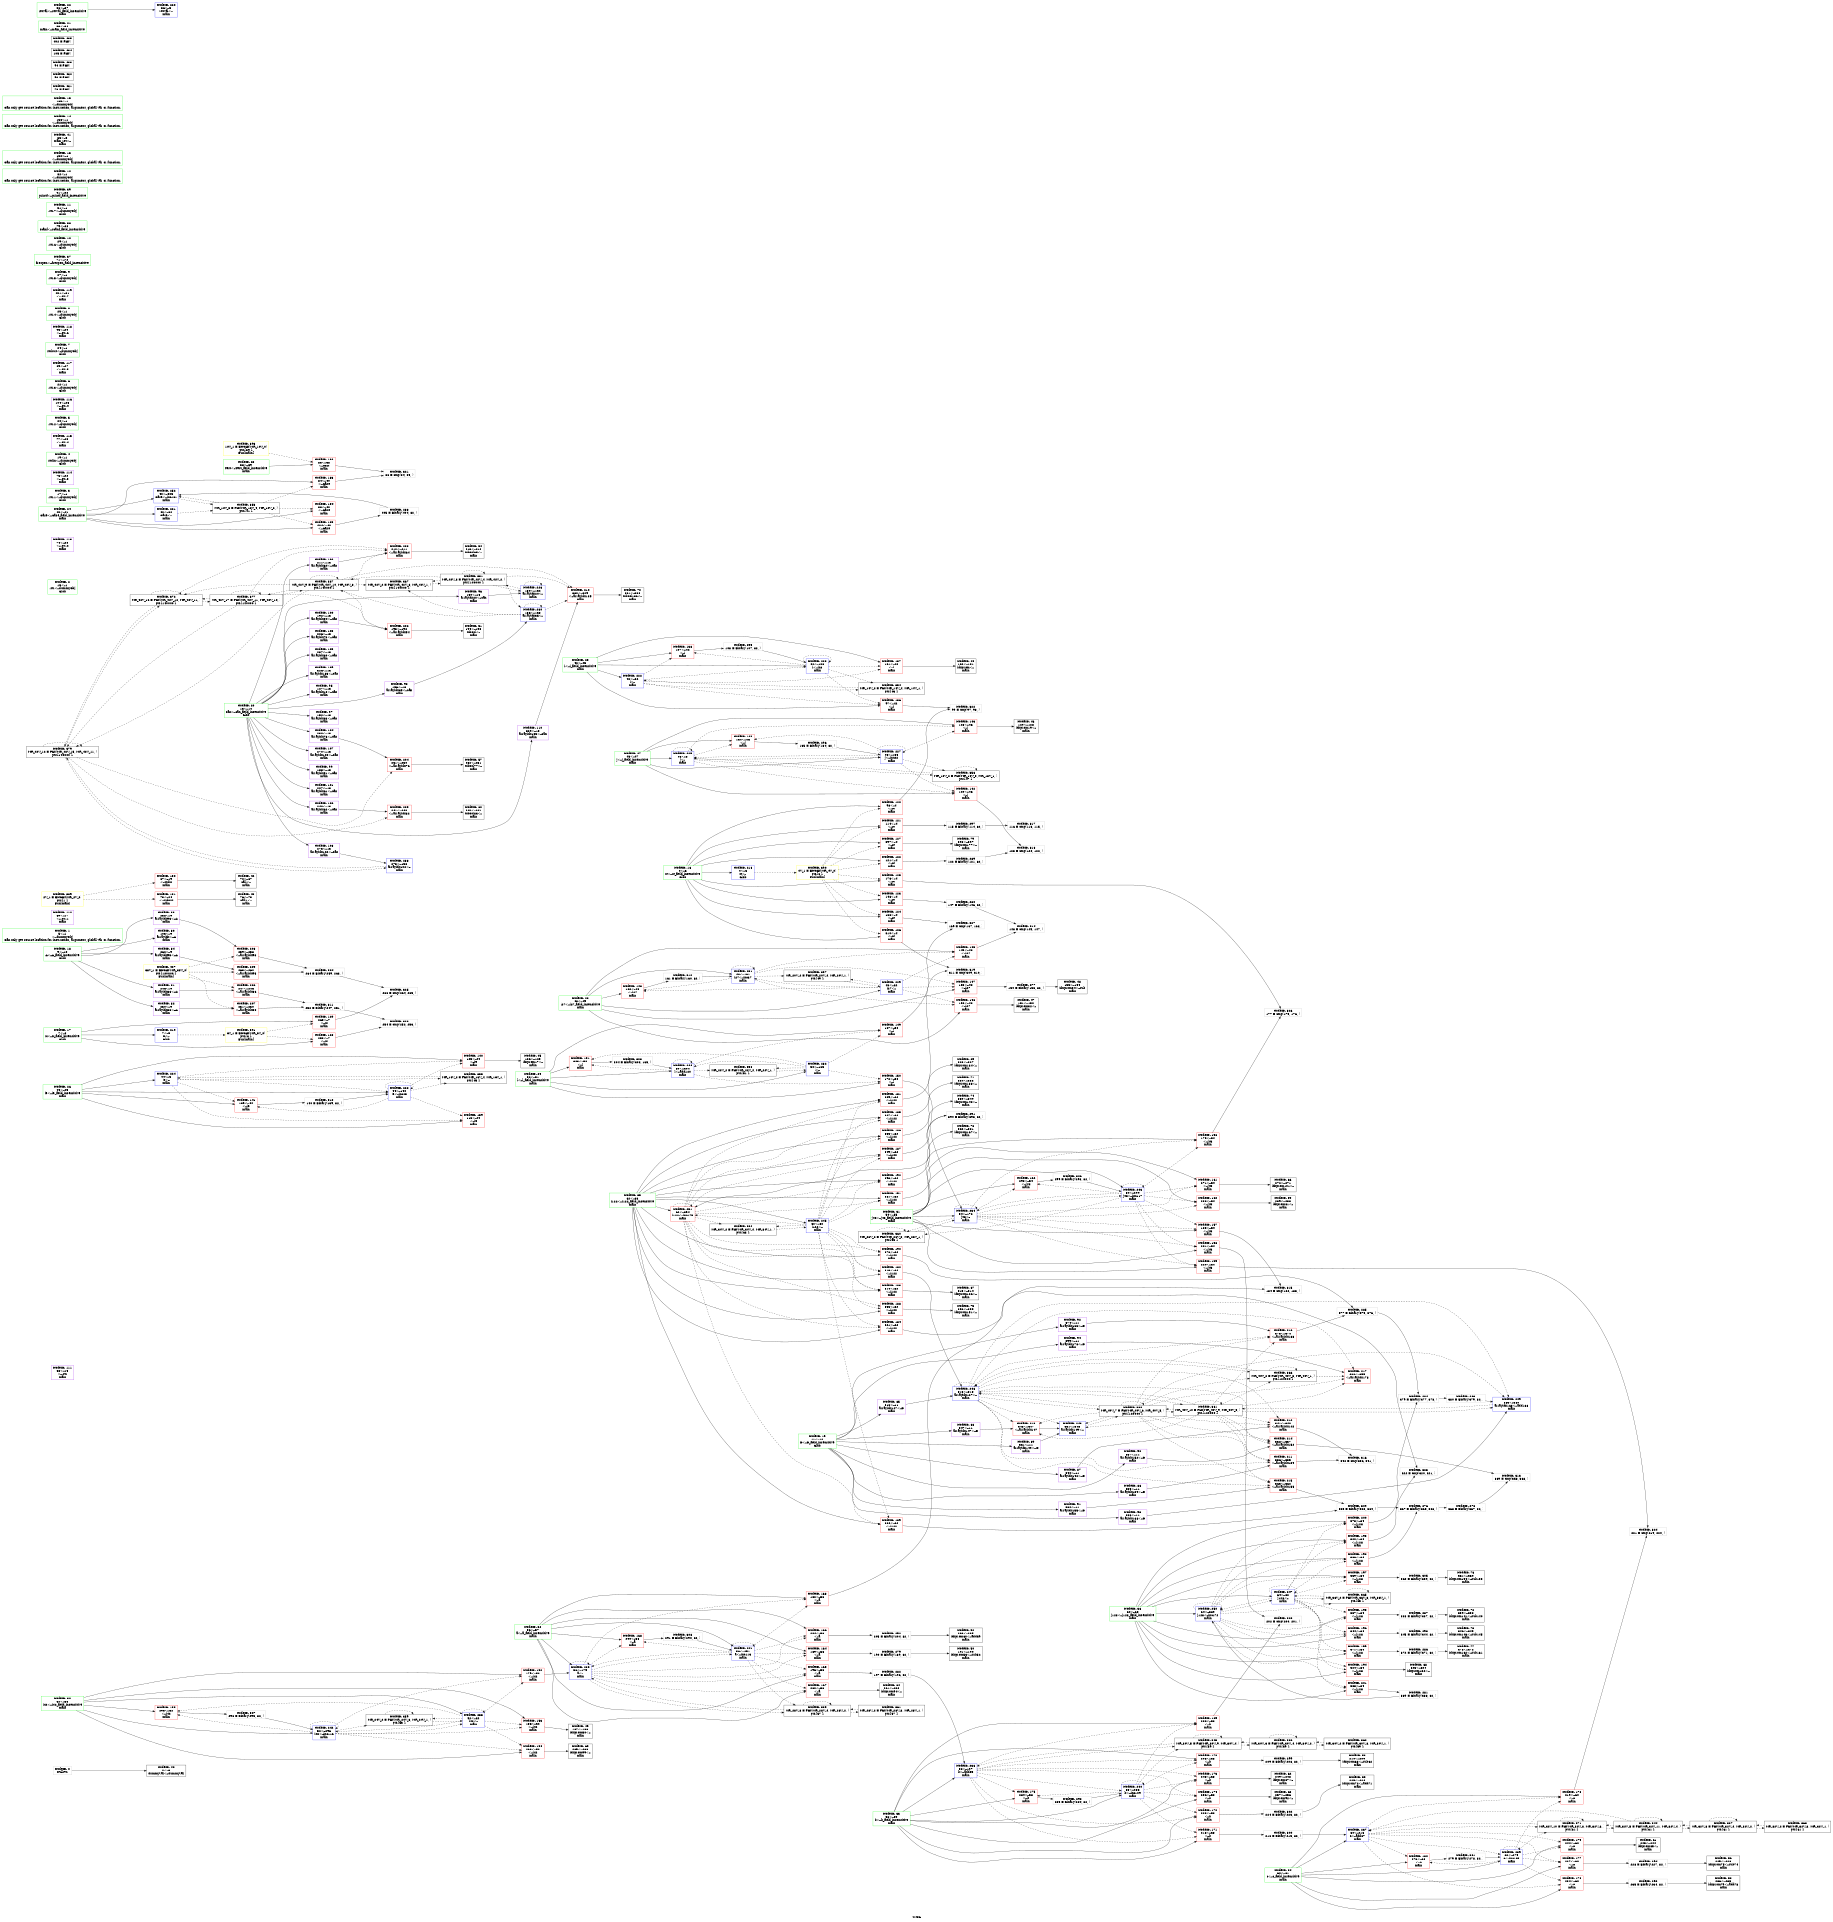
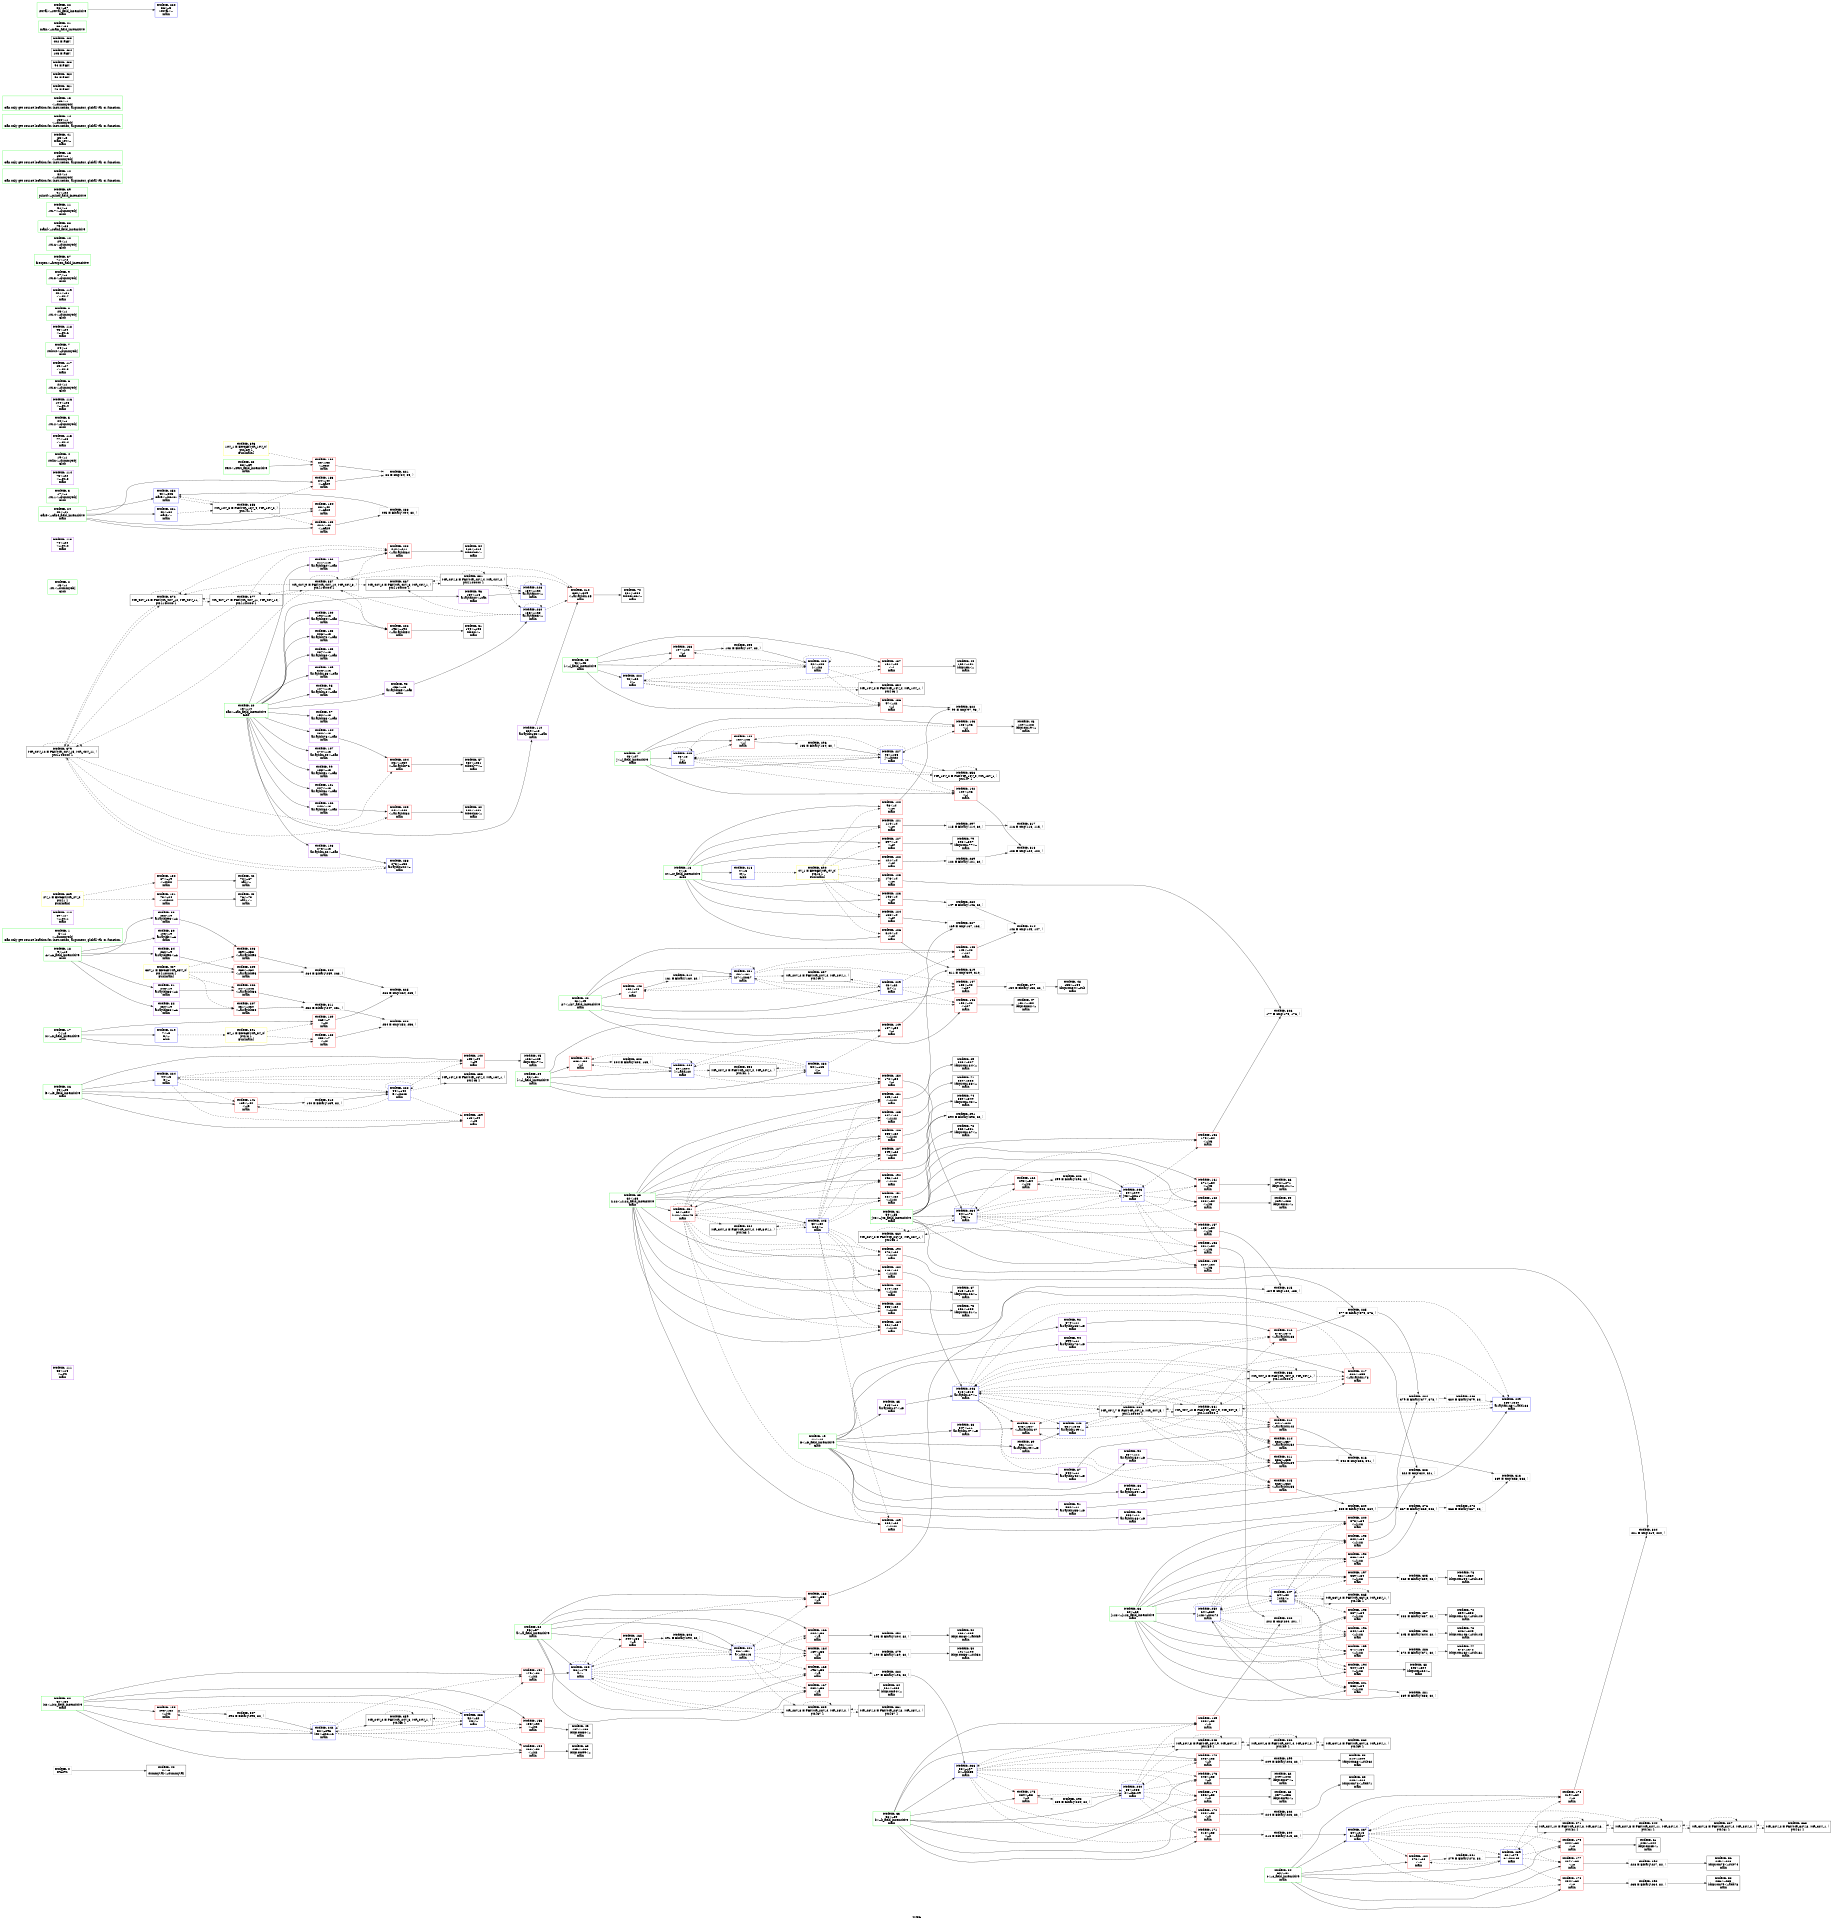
(927, 1292) -> (927, 1292)
